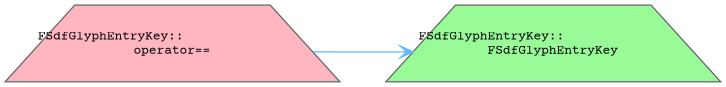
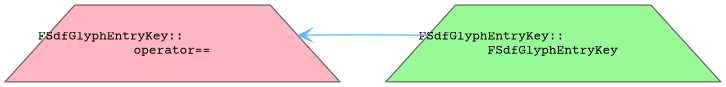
(356, 52) -> (369, 35)
